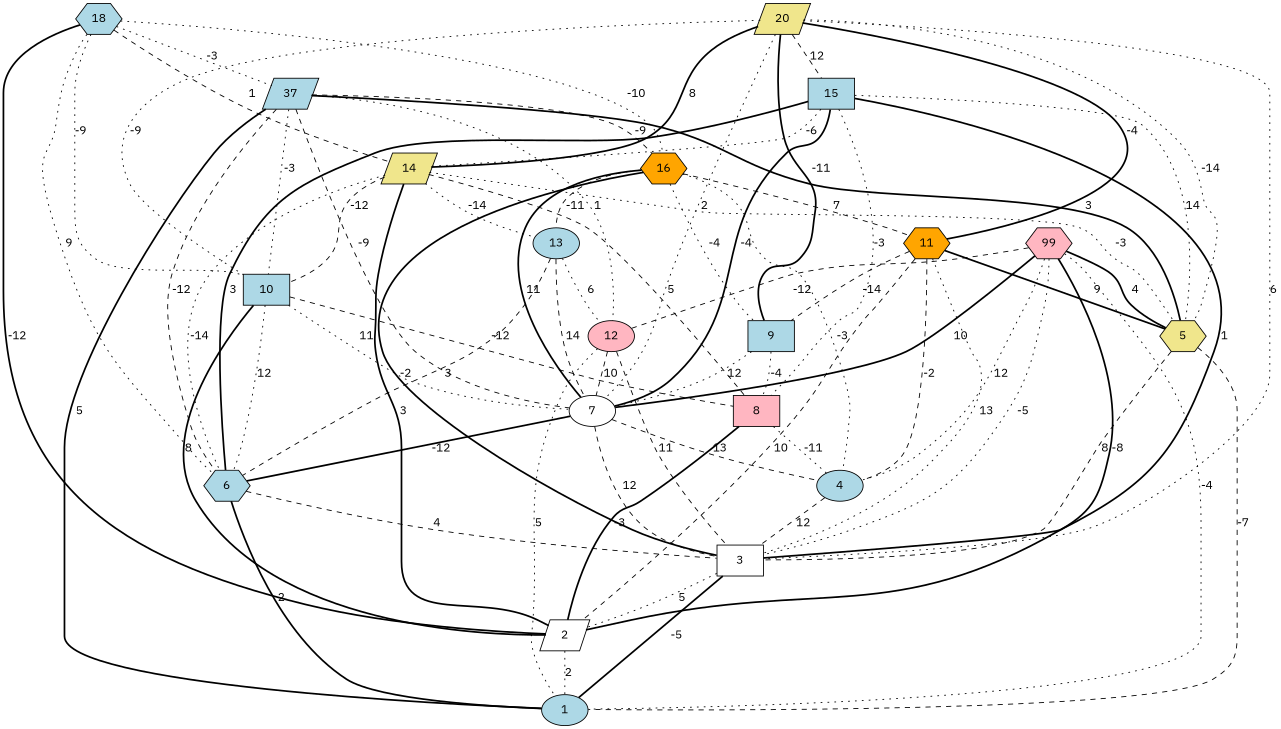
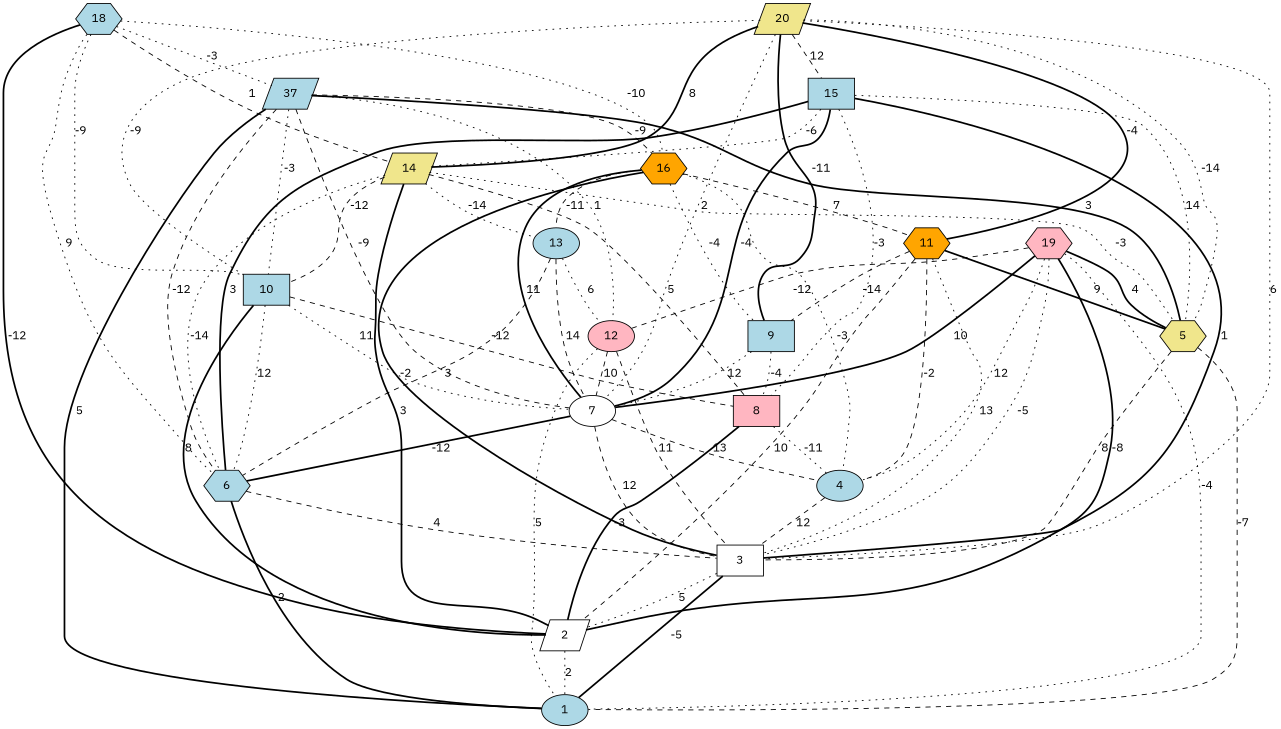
(1049, 243) -> (1049, 243)
